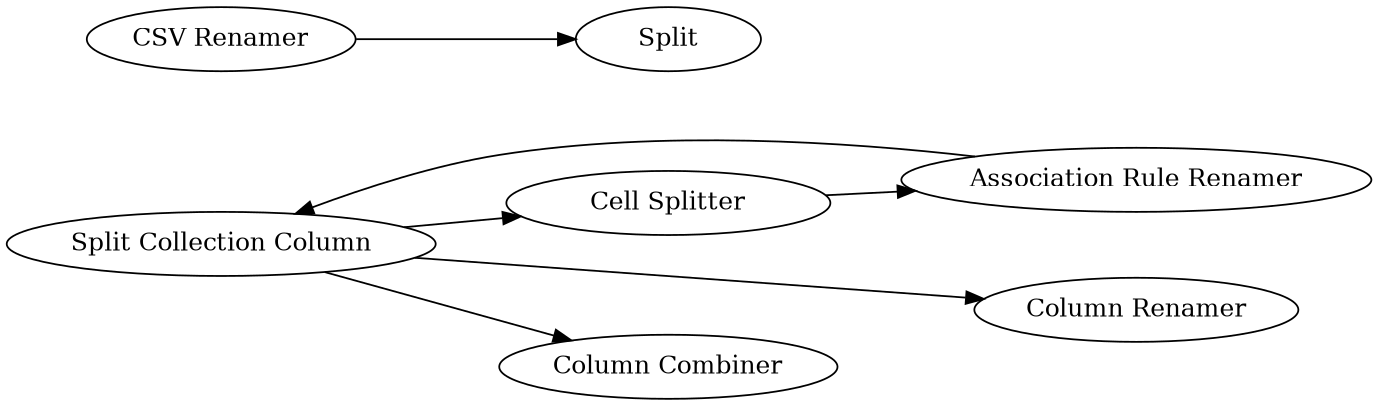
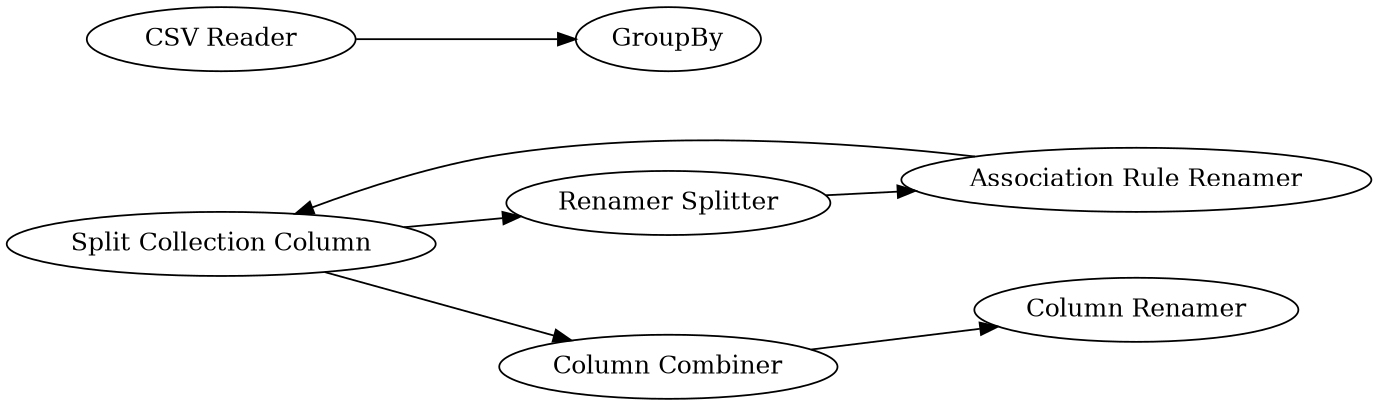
(221, 39) -> (221, 39)
(668, 39) -> (668, 39)
(668, 203) -> (668, 203)
(690, 278) -> (896, 339)
